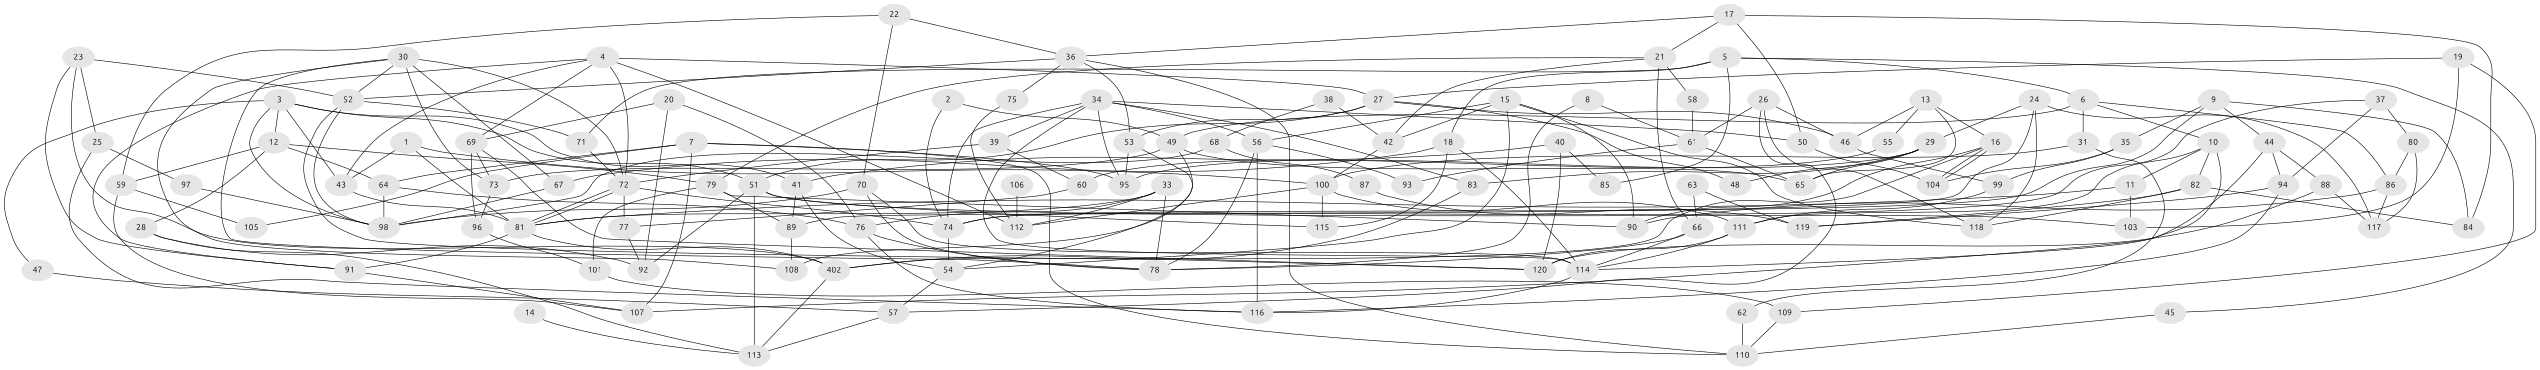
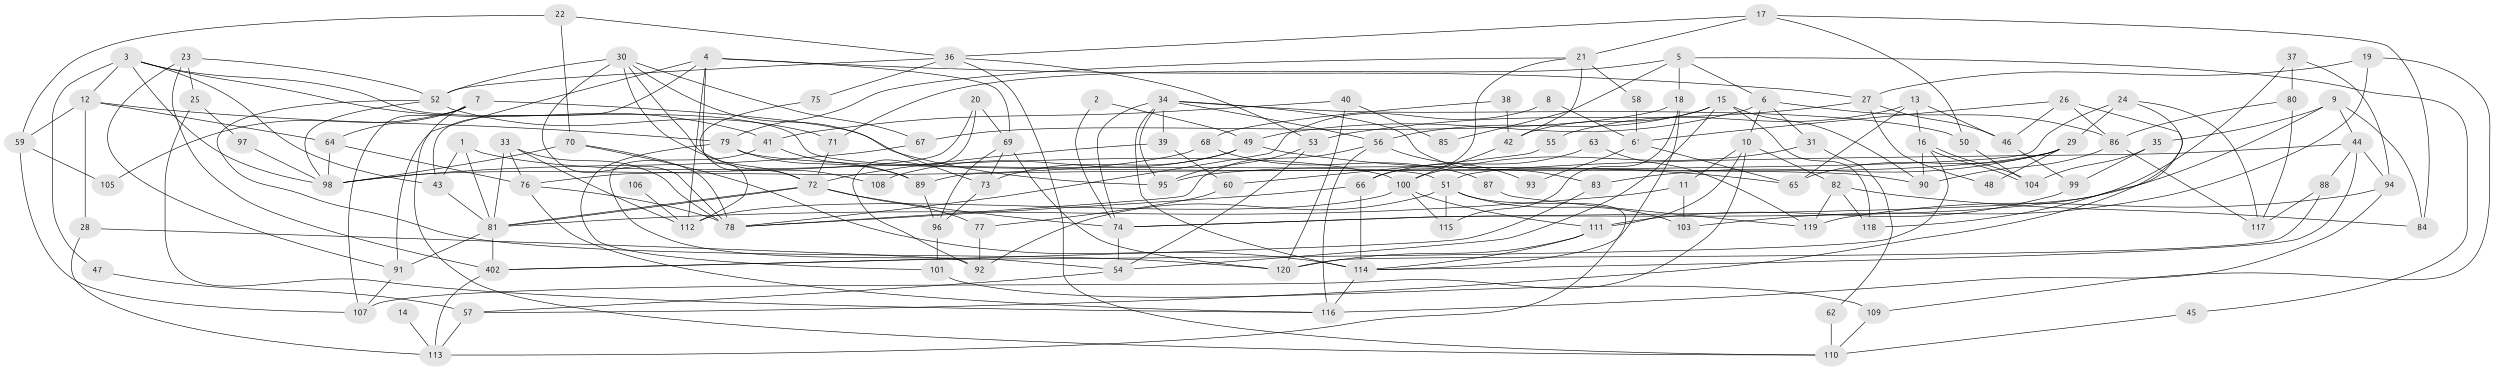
(1065, 142) -> (1899, 157)
(1876, 180) -> (2089, 121)
(792, 250) -> (929, 207)
